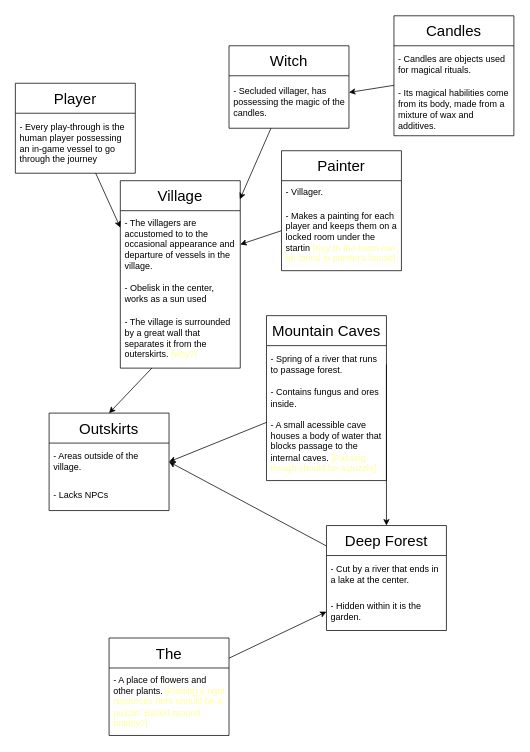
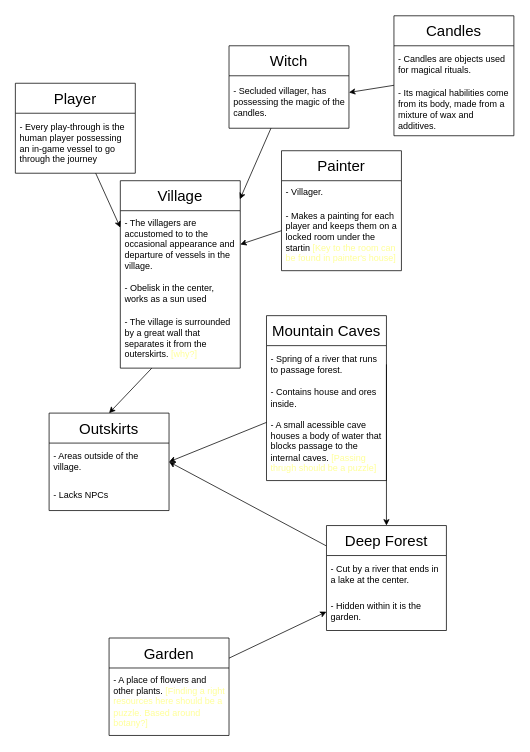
(327, 398) -> (327, 398)
(169, 653) -> (169, 653)
